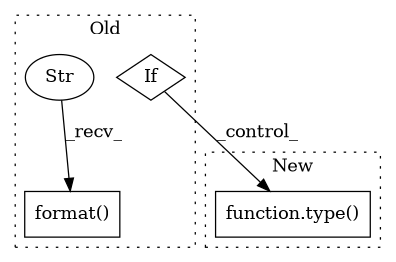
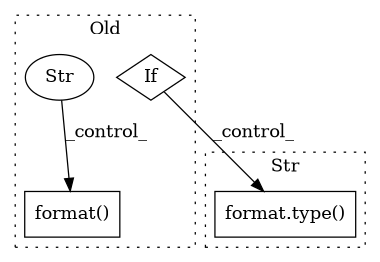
(94, 133) -> (107, 133)
(293, 167) -> (285, 167)
(293, 214) -> (285, 214)
